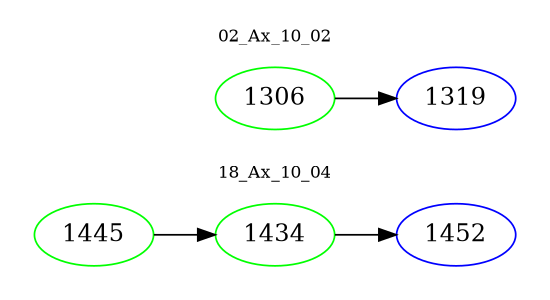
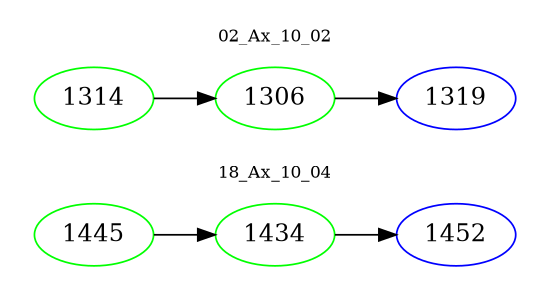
none -> (94, 98)
